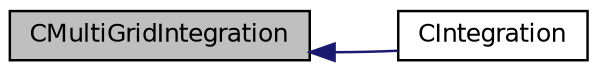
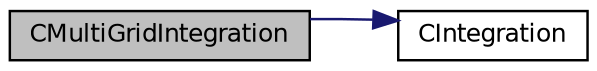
(366, 52) -> (341, 19)
